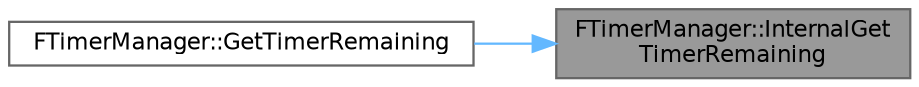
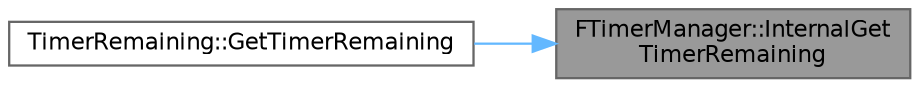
(241, 44) -> (241, 44)
